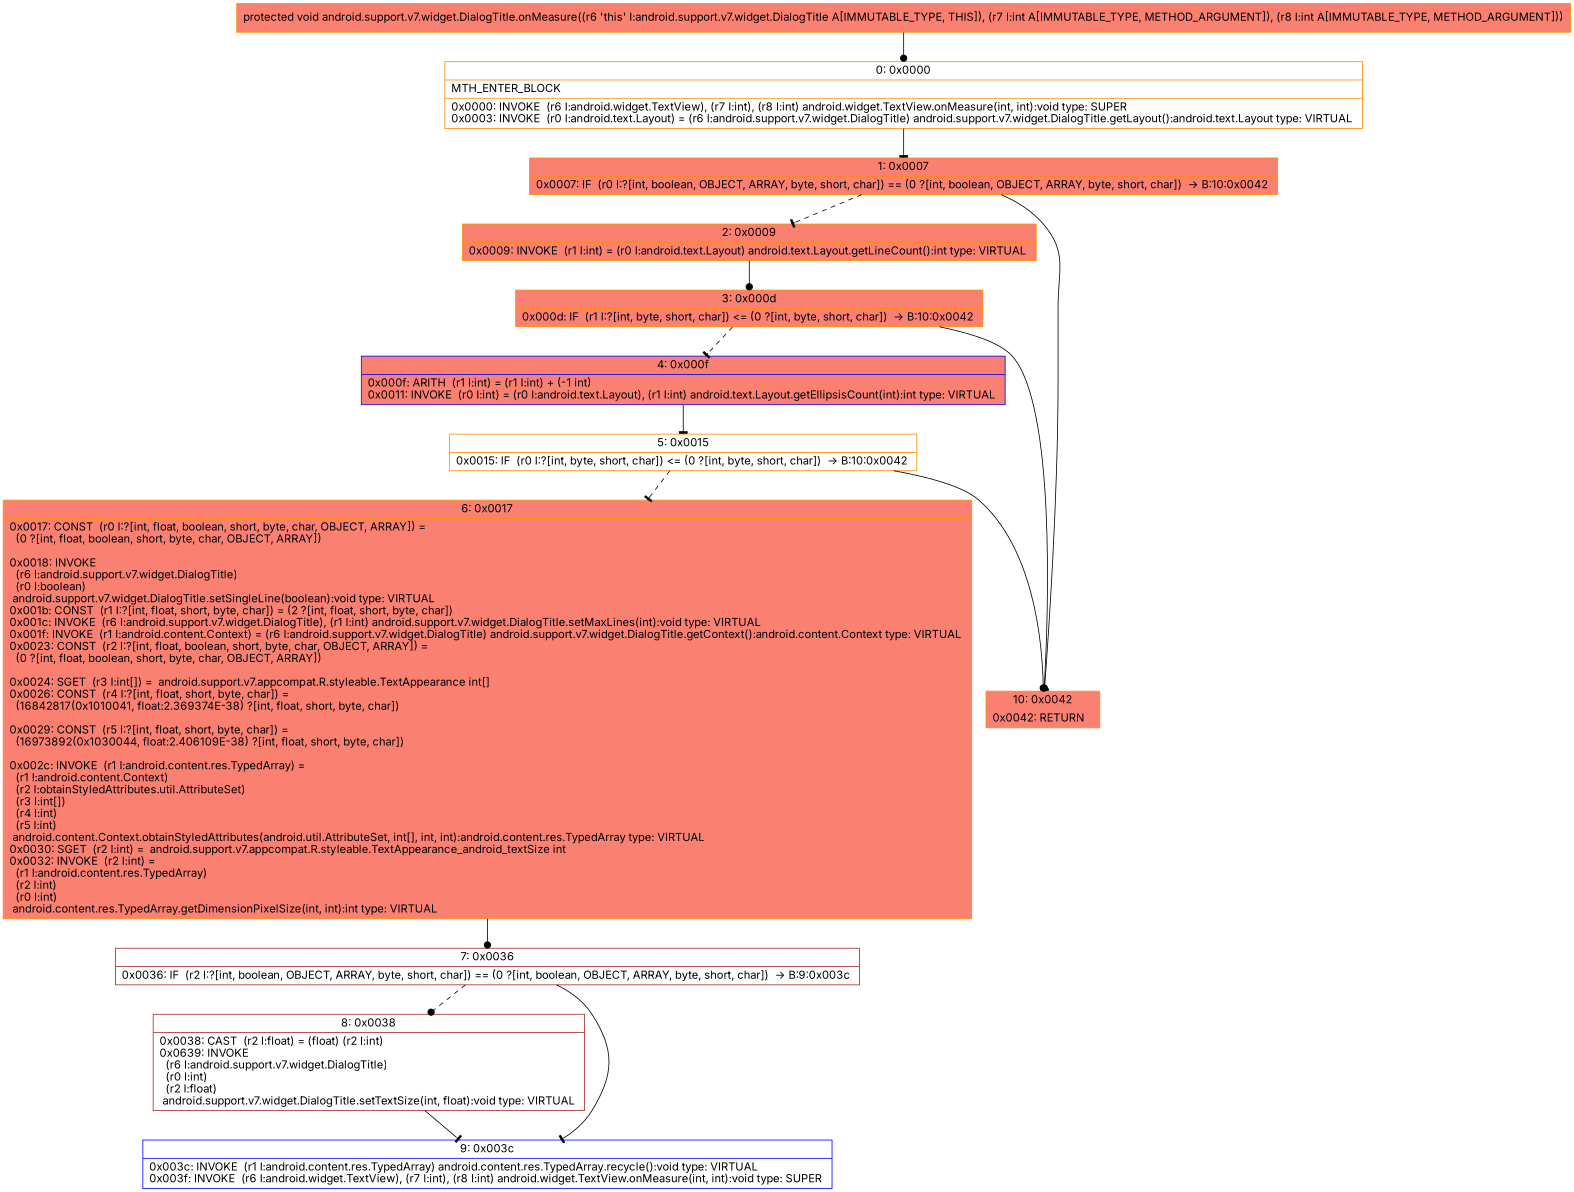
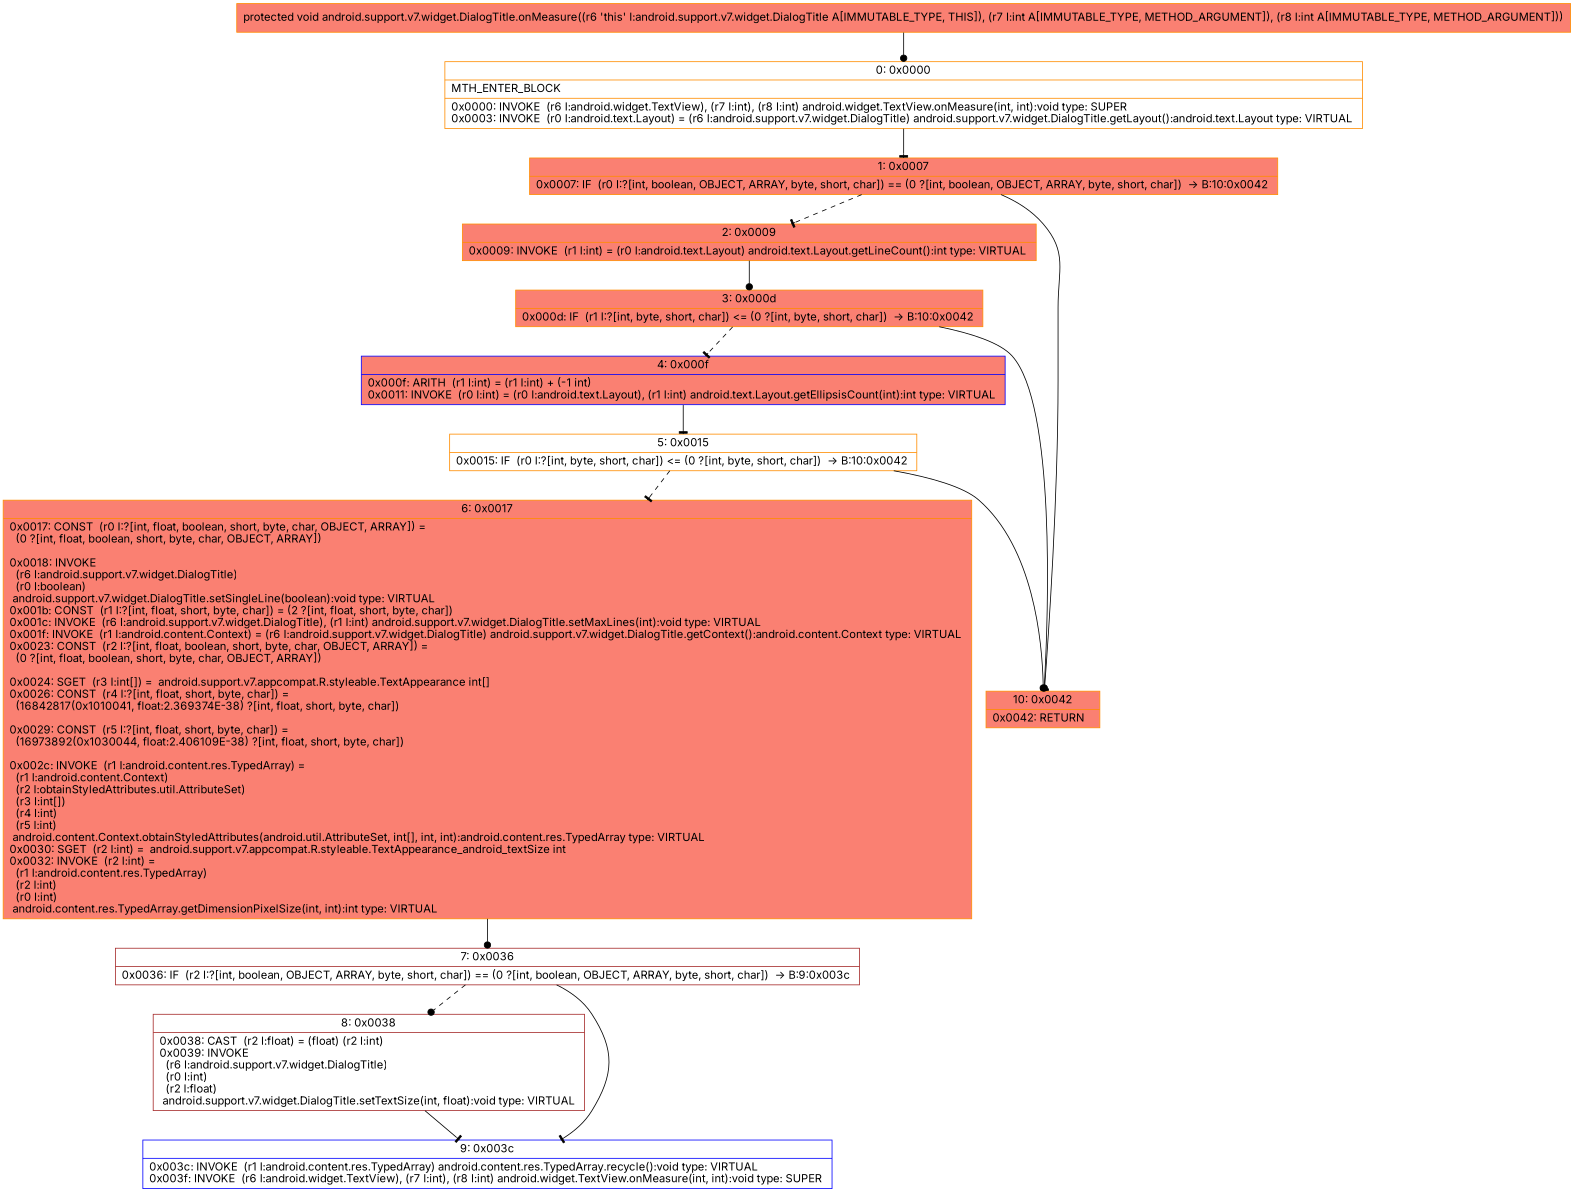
(207, 1053) -> (207, 1053)
